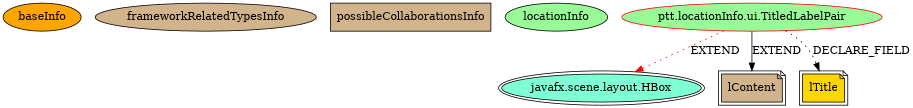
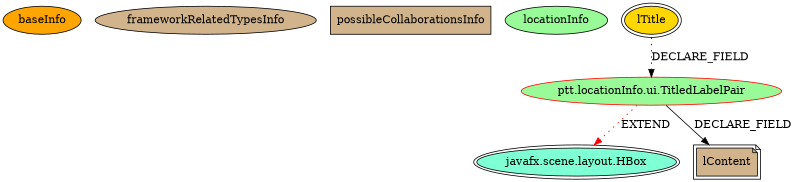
(804, 44) -> (651, 53)
(777, 51) -> (743, 125)
(824, 88) -> (651, 20)
